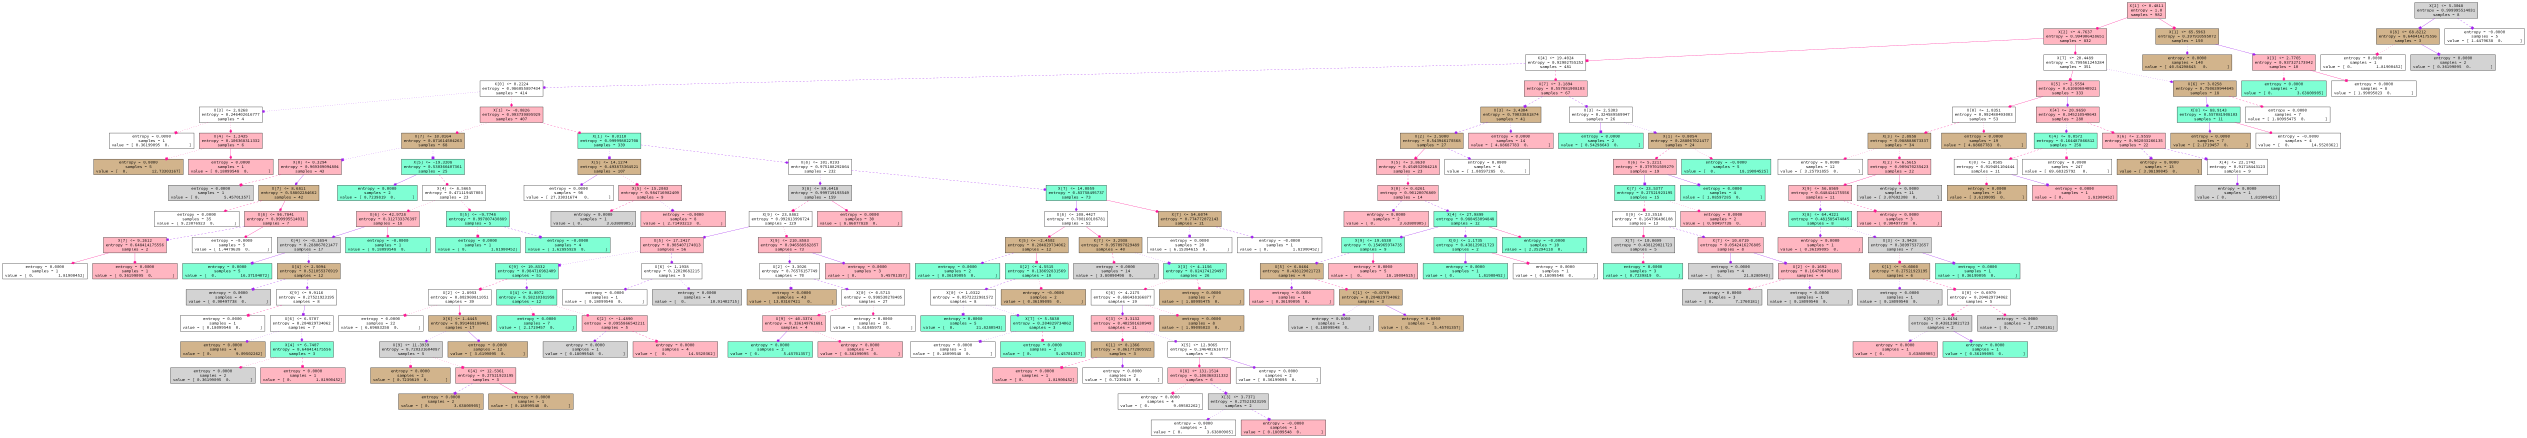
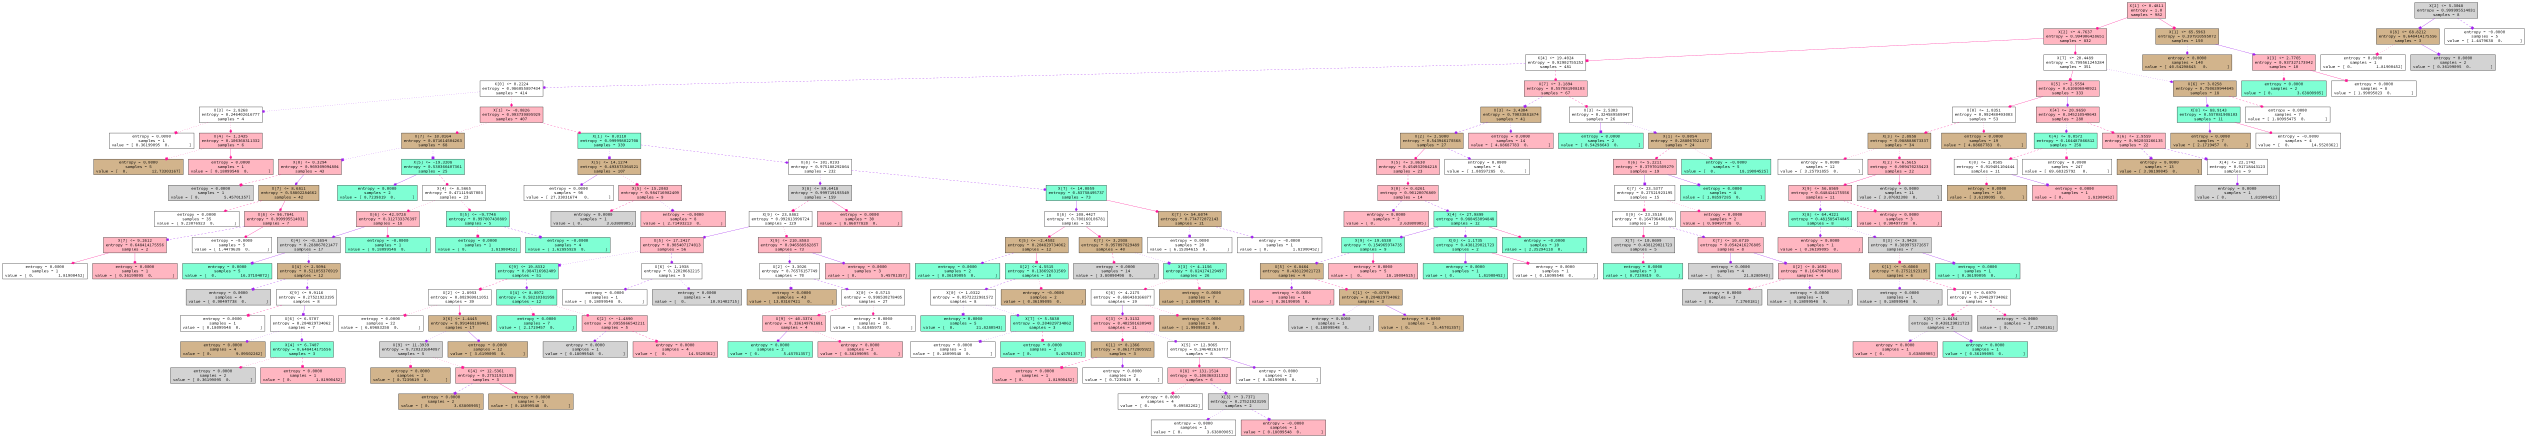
(1577, 101) -> (1577, 101)
(1421, 153) -> (1421, 153)
(1645, 193) -> (1645, 193)
